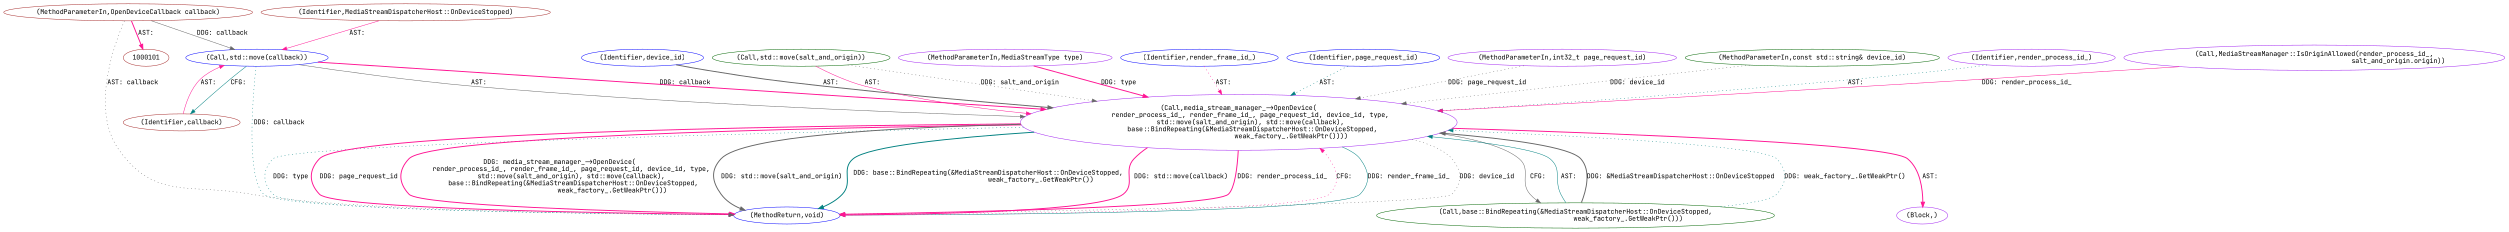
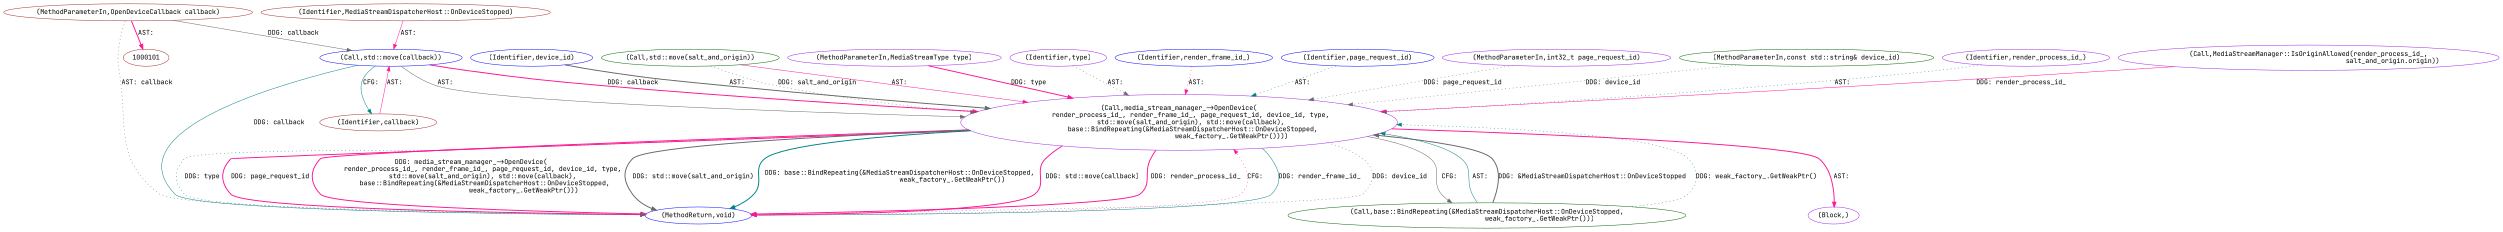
none -> (1058, 58)
(431, 209) -> (172, 189)
